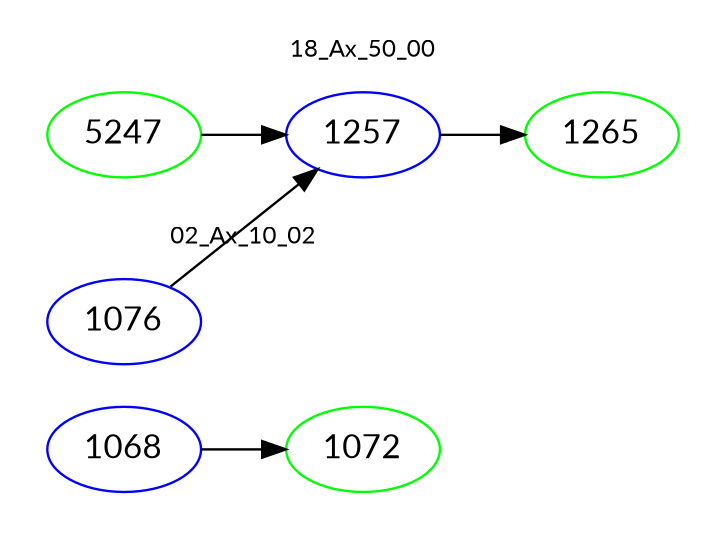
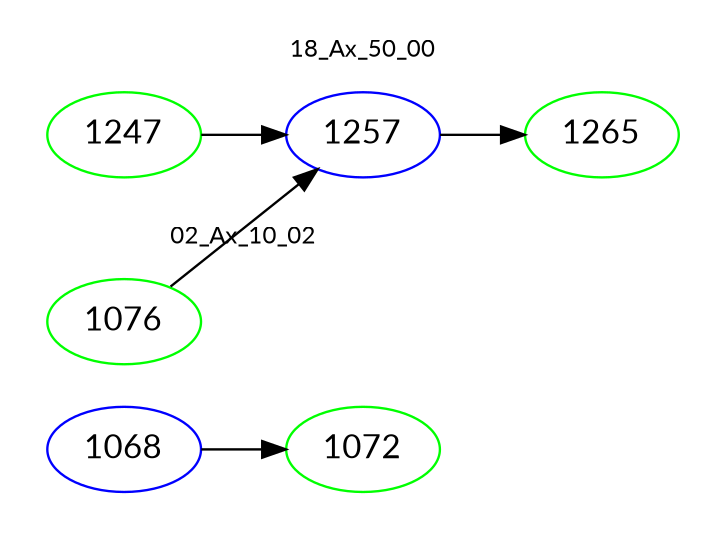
(124, 135) -> (124, 135)
(124, 322) -> (124, 322)
